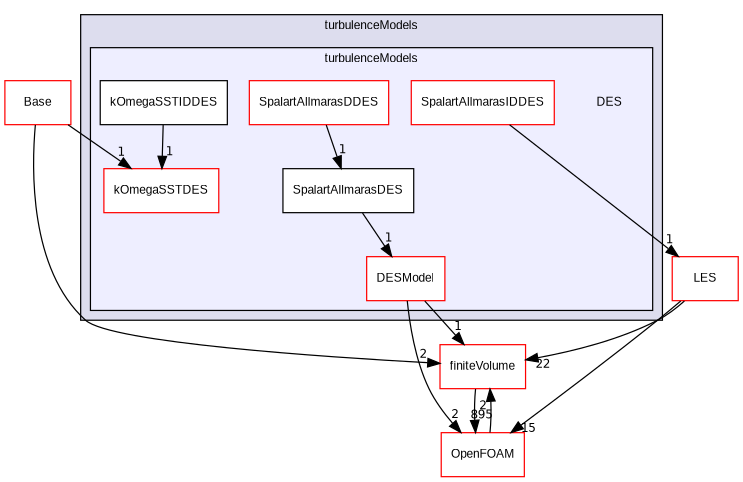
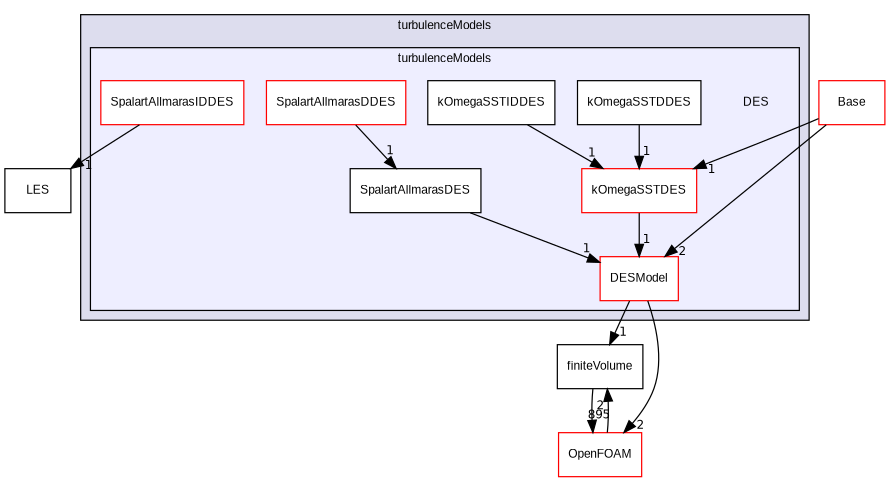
none -> (639, 103)
none -> (639, 229)
(705, 279) -> (38, 191)
(152, 338) -> (750, 187)
(615, 338) -> none
(602, 364) -> none
(483, 367) -> (600, 367)
